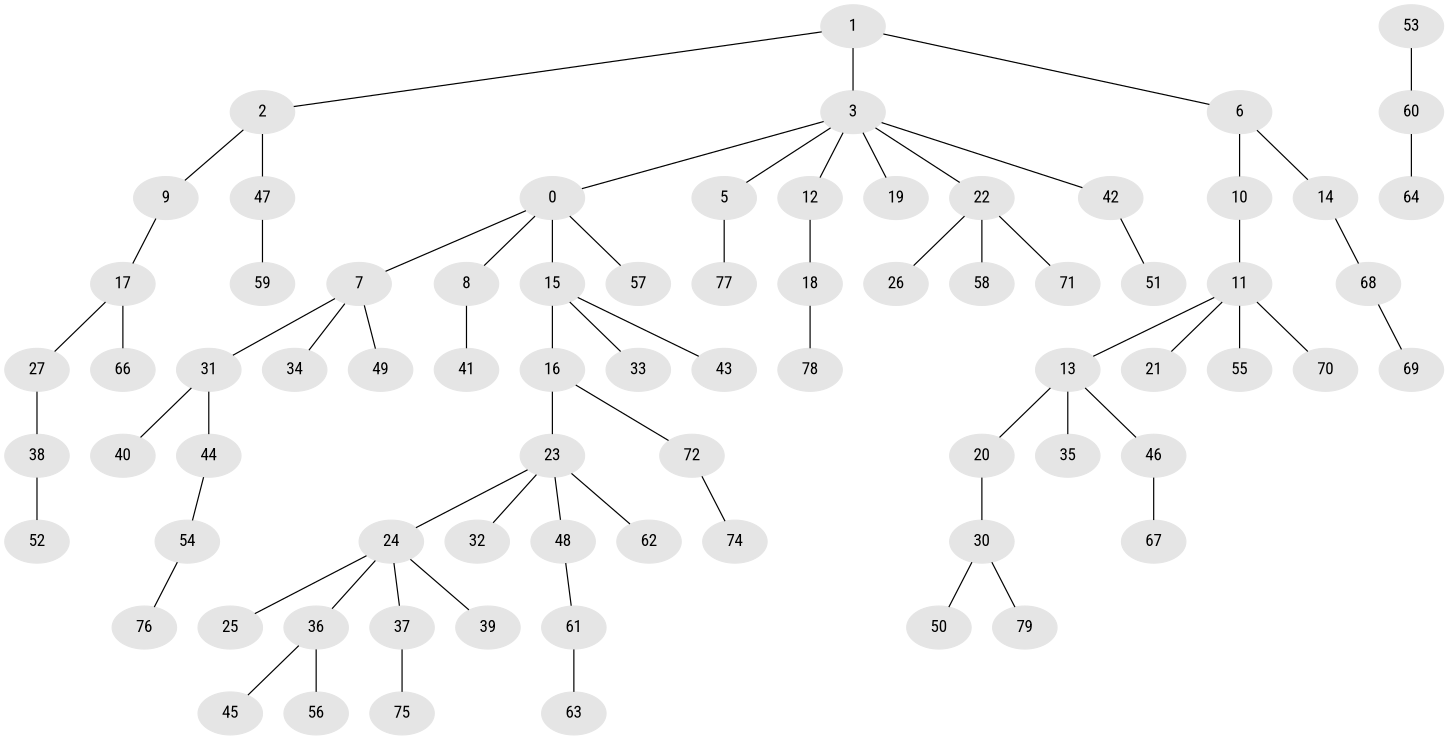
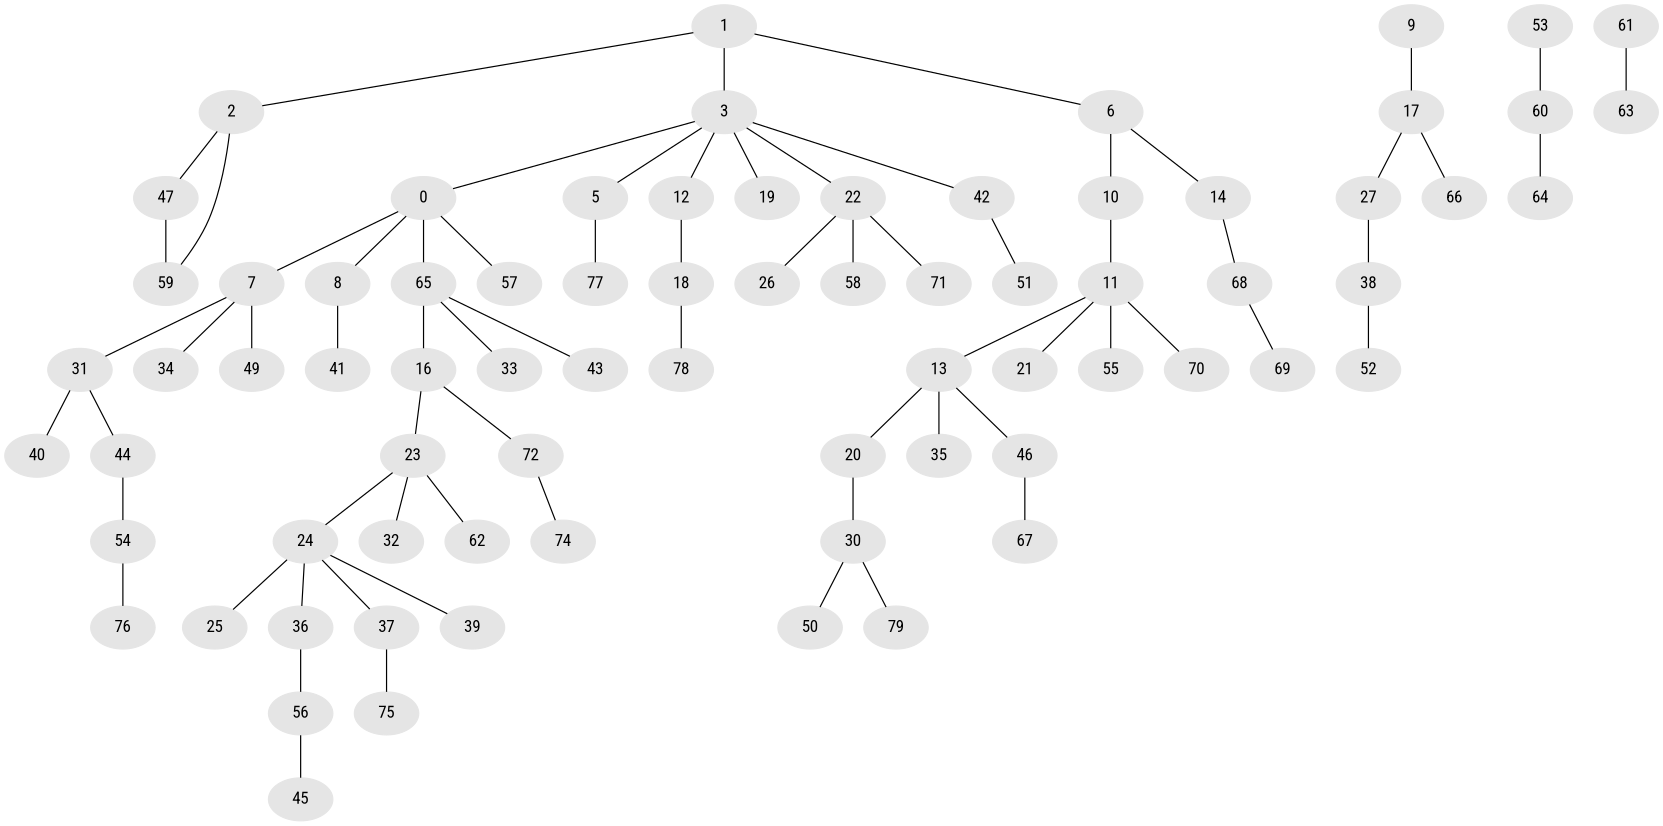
(214, 155) -> (215, 203)
(552, 284) -> (424, 284)
(563, 542) -> none
(273, 670) -> (301, 757)
